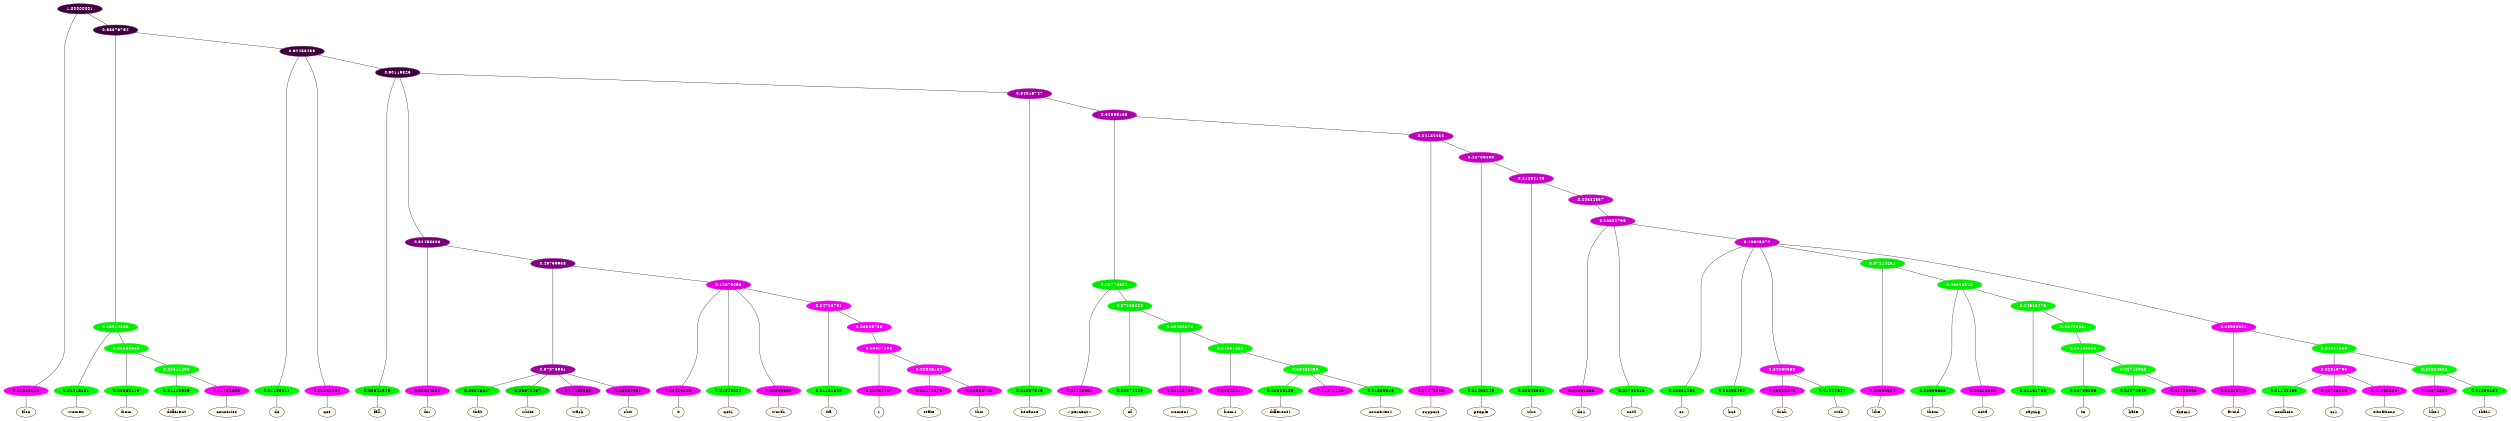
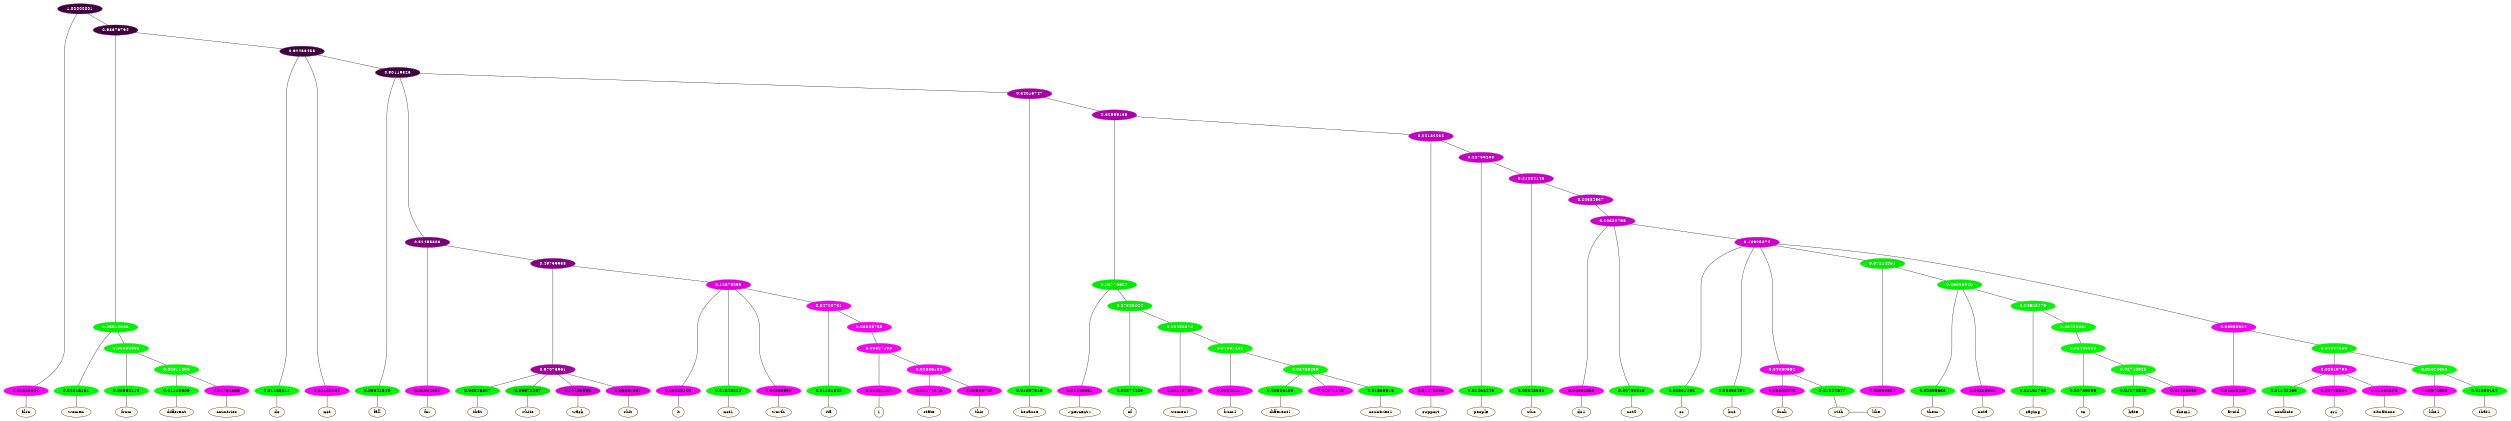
(1879, 401) -> (1858, 412)
